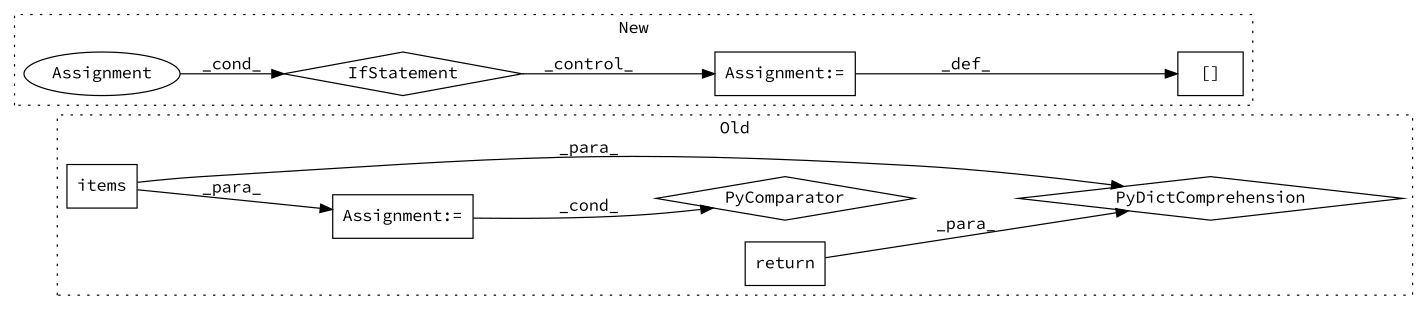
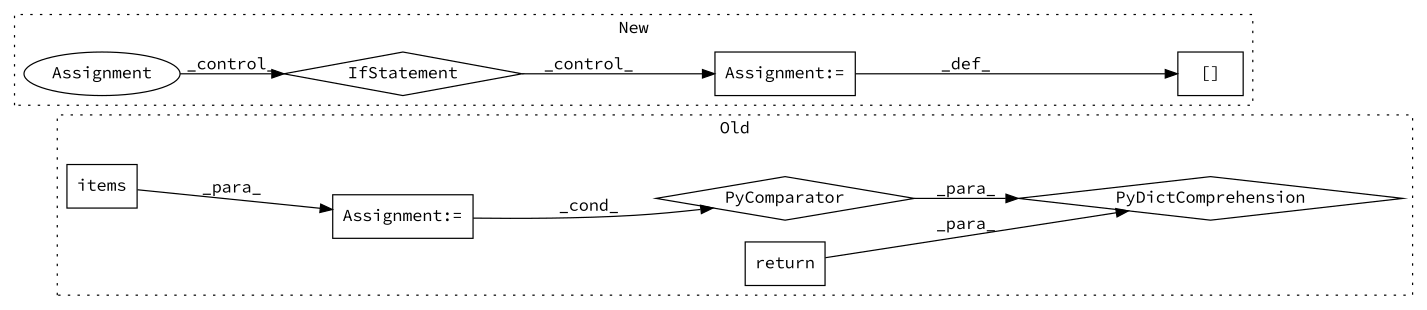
(232, 65) -> (232, 65)
(624, 157) -> (960, 198)
